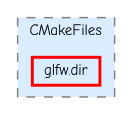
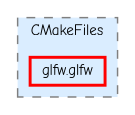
(66, 71) -> (68, 71)
